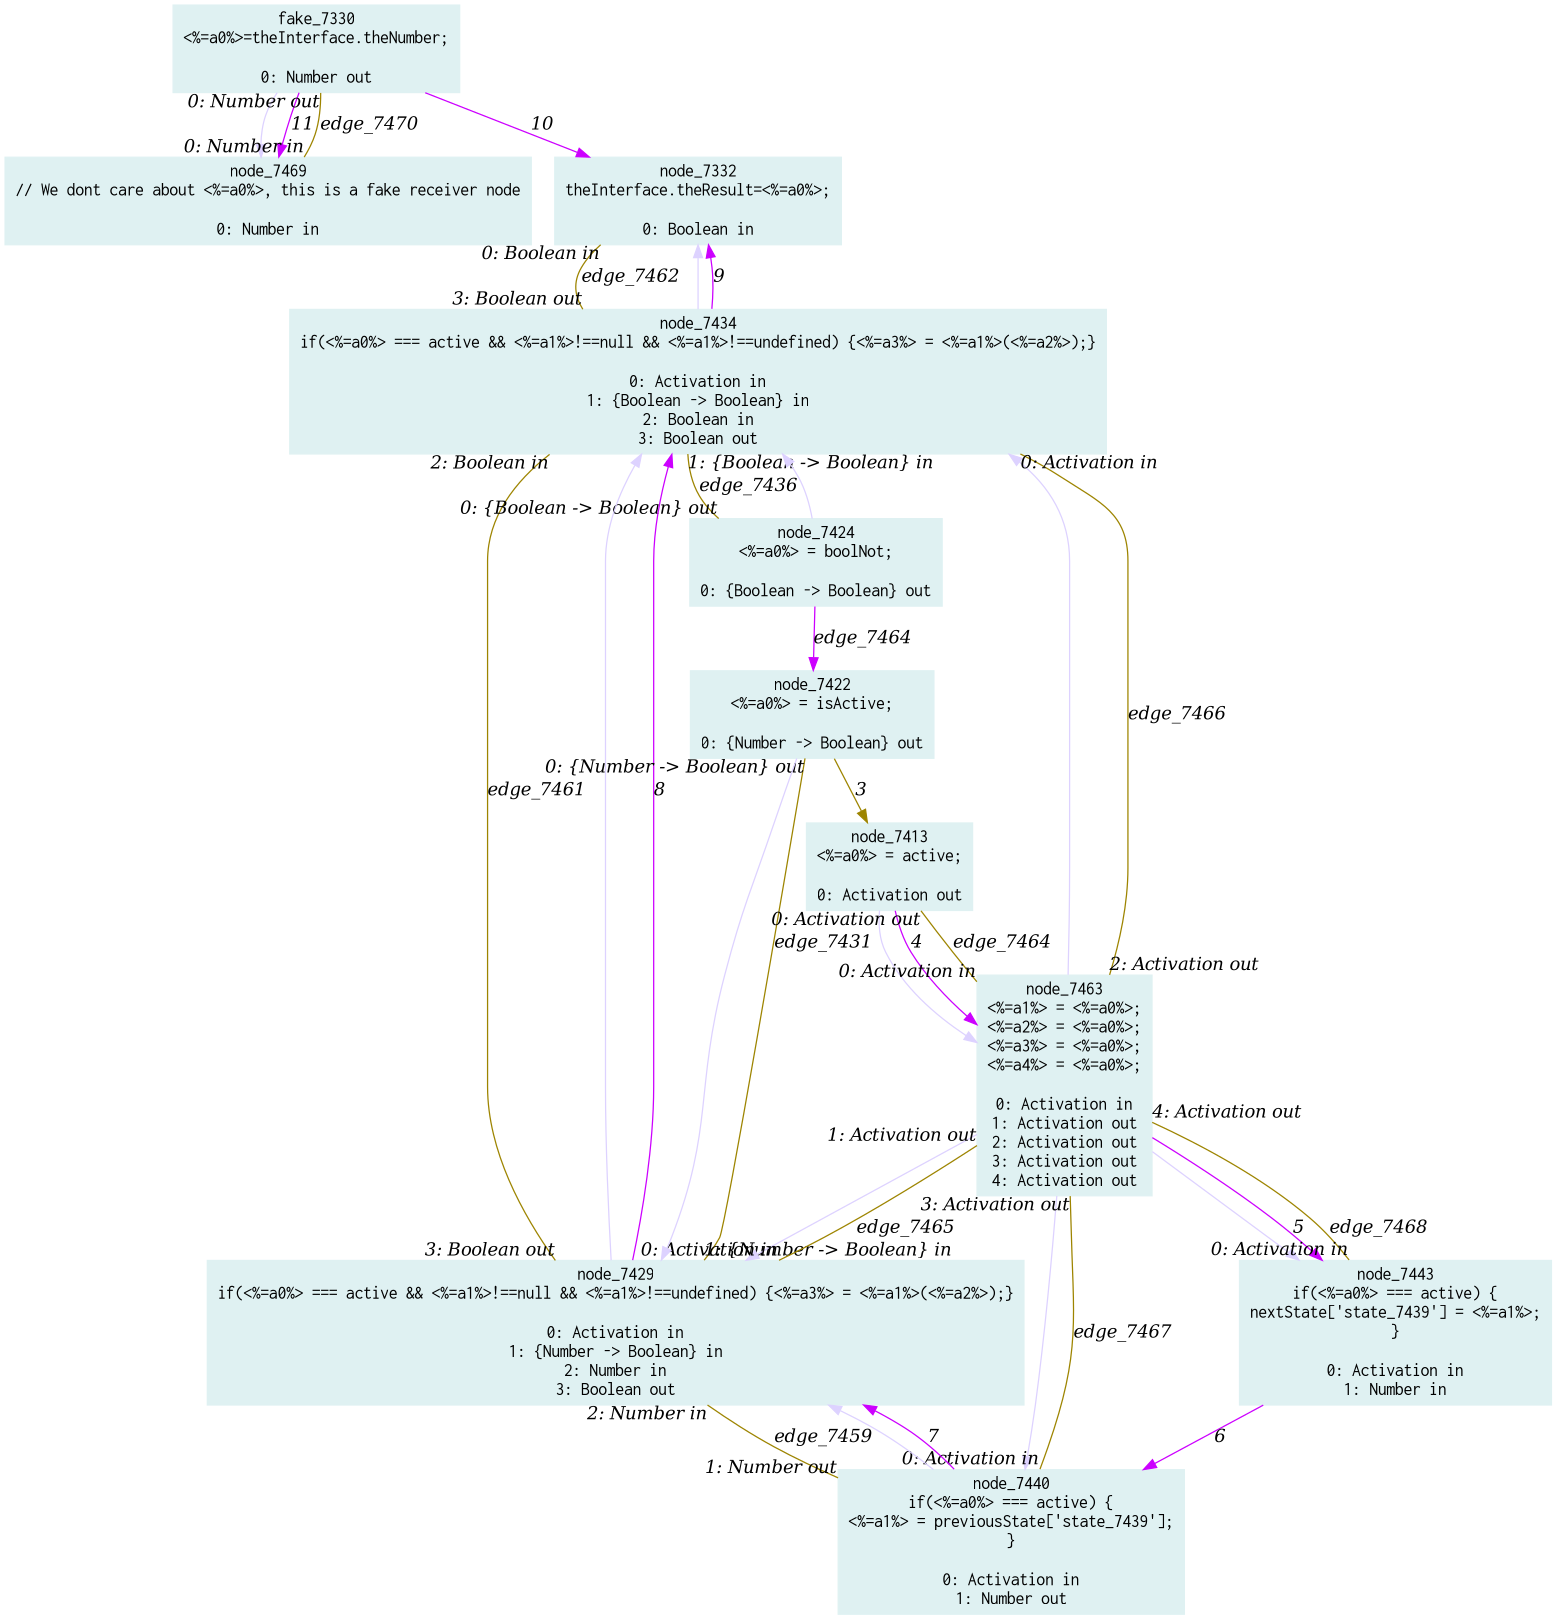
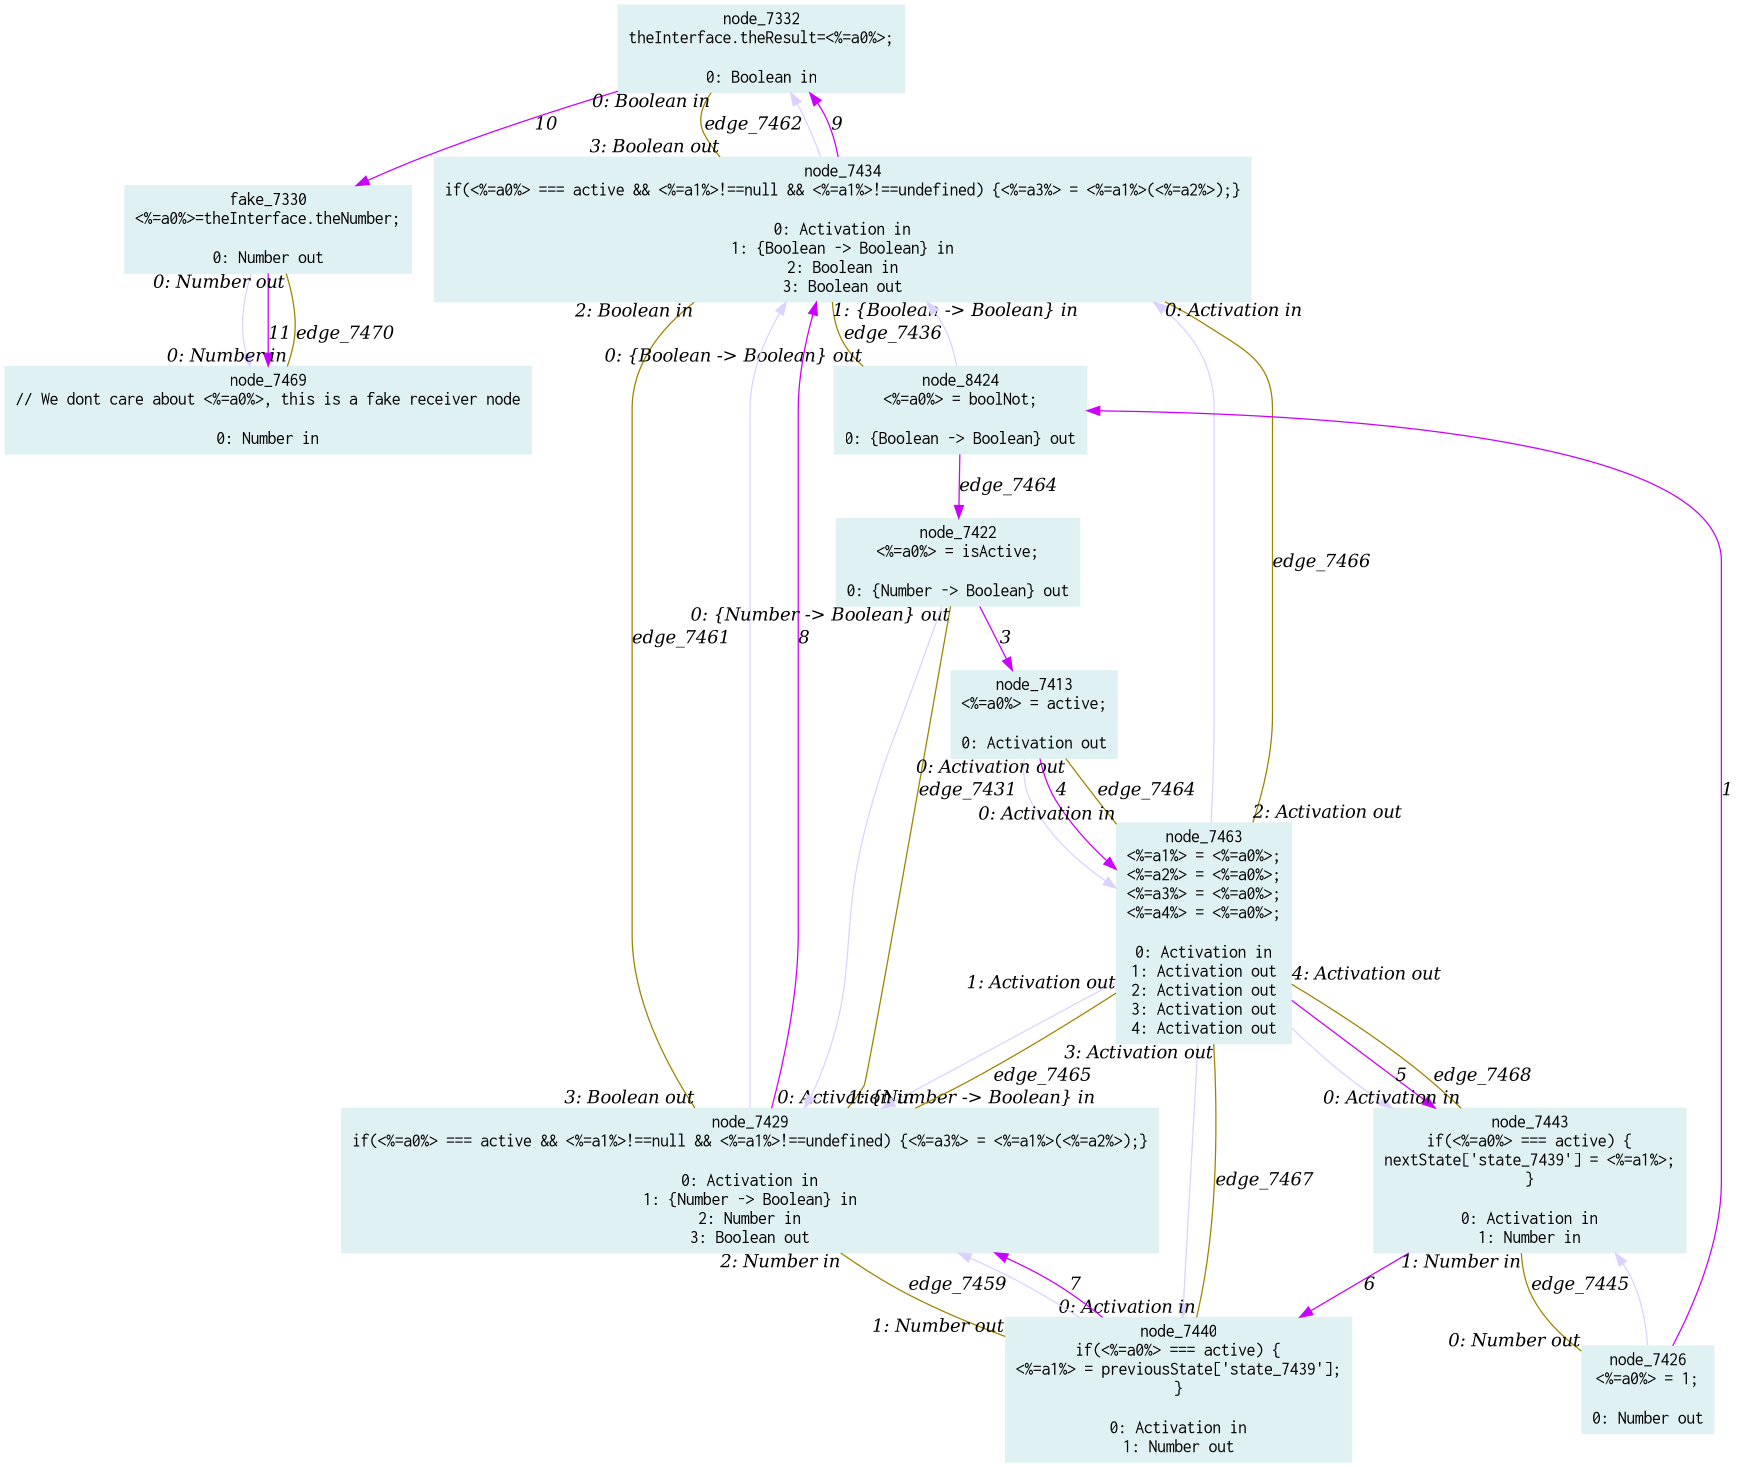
(501, 123) -> (492, 132)
(816, 562) -> (961, 410)
(848, 785) -> (993, 633)
none -> (1648, 1390)
